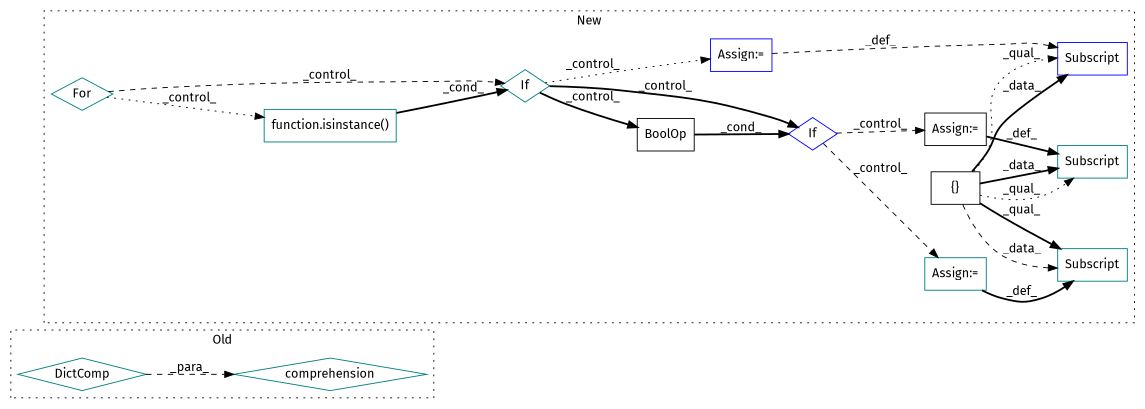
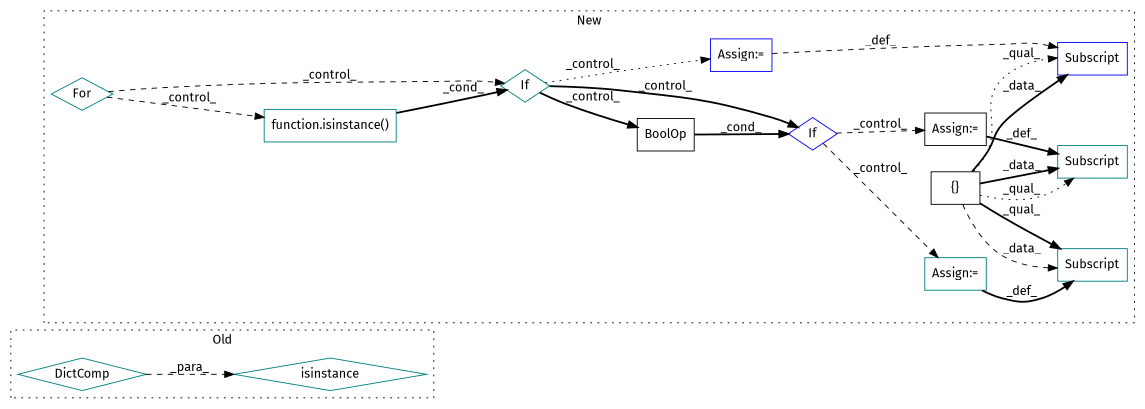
(181, 107) -> (181, 107)
(330, 374) -> (330, 374)
